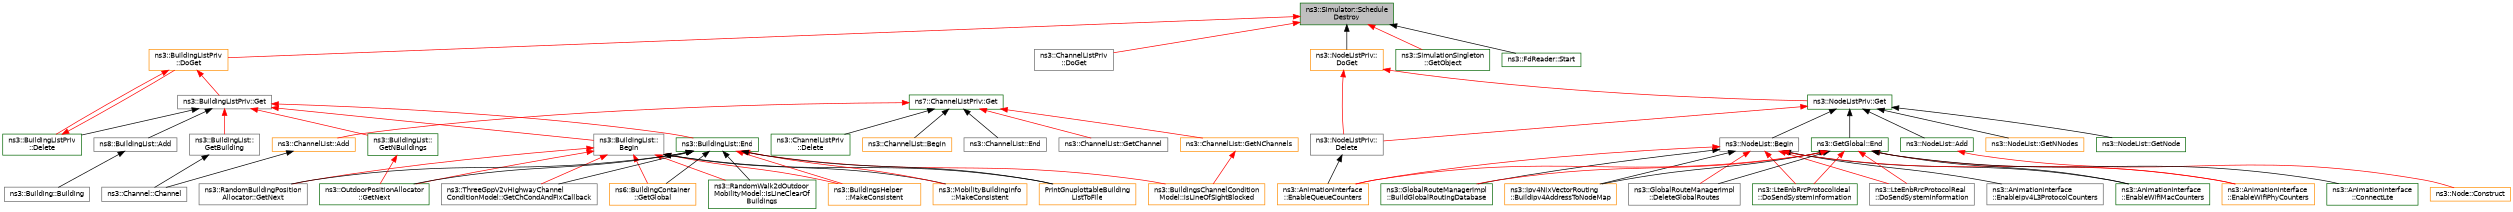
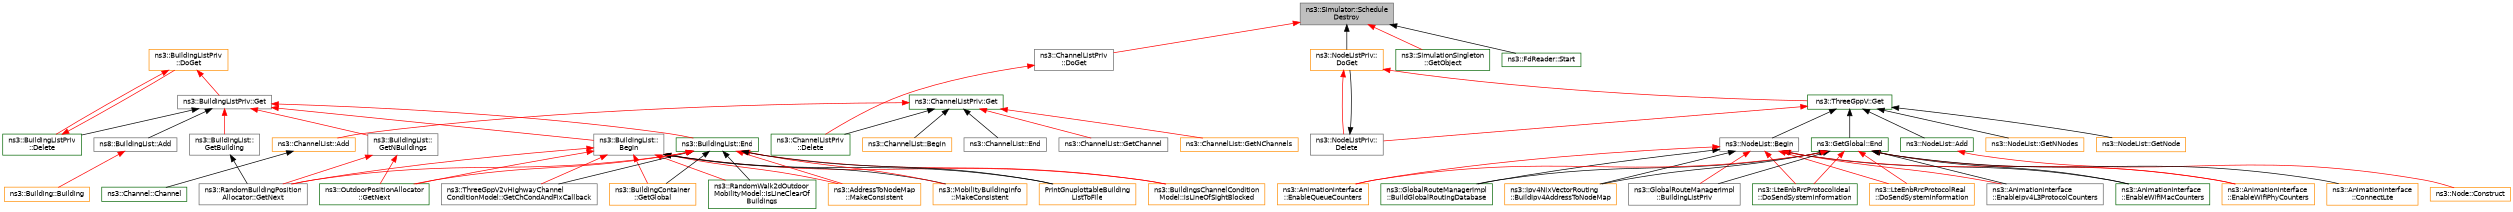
(1347, 14) -> (1347, 14)
(761, 37) -> none
none -> (922, 89)
(956, 102) -> (956, 102)
(1850, 102) -> (1850, 102)
(403, 145) -> (403, 145)
(2141, 145) -> (2141, 145)
(469, 168) -> (469, 168)
(550, 168) -> (550, 168)
(1648, 168) -> (1648, 168)
(1222, 170) -> (918, 169)
(1912, 170) -> (1912, 170)
(88, 171) -> (88, 171)
none -> (324, 171)
(1333, 172) -> (1351, 99)
none -> (1956, 172)
(179, 173) -> (241, 172)
(47, 194) -> (47, 194)
(144, 194) -> (144, 194)
(653, 194) -> (653, 194)
(875, 194) -> (875, 194)
(1684, 194) -> (1684, 194)
(1922, 194) -> (1922, 194)
(2372, 194) -> (2372, 194)
